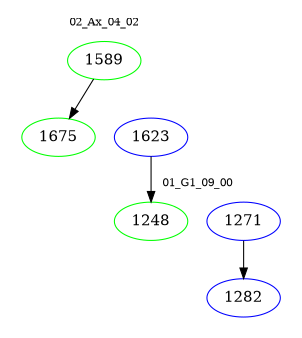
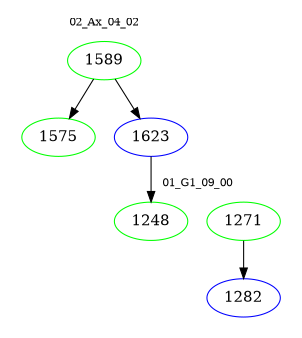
none -> (125, 94)
(59, 137) -> (59, 137)
(244, 221) -> (244, 221)
